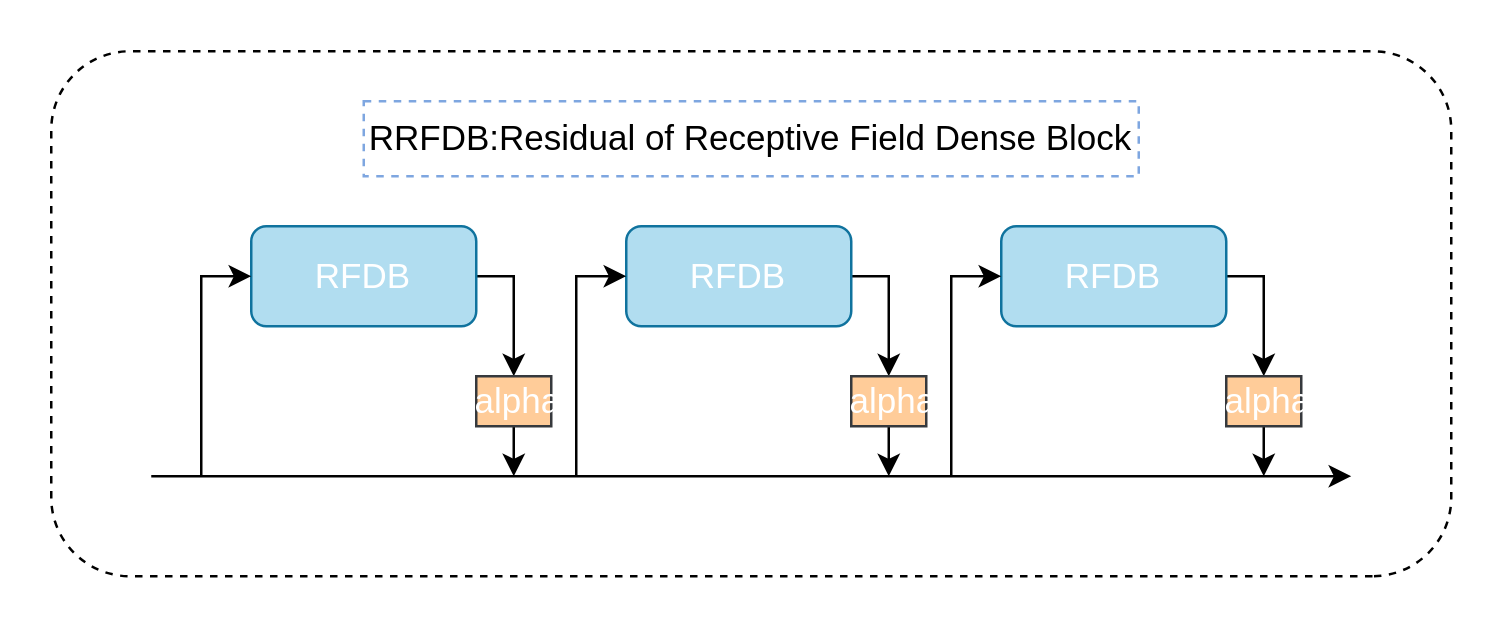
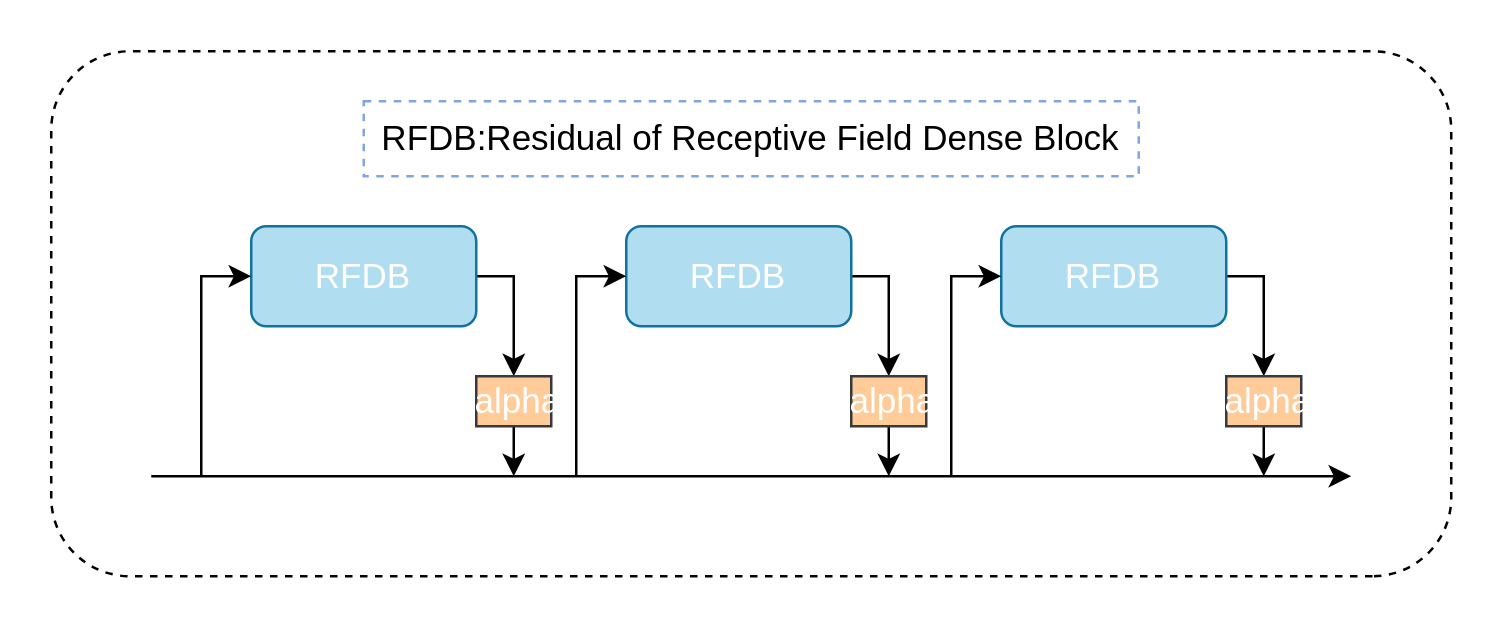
(751, 139) -> (751, 139)
